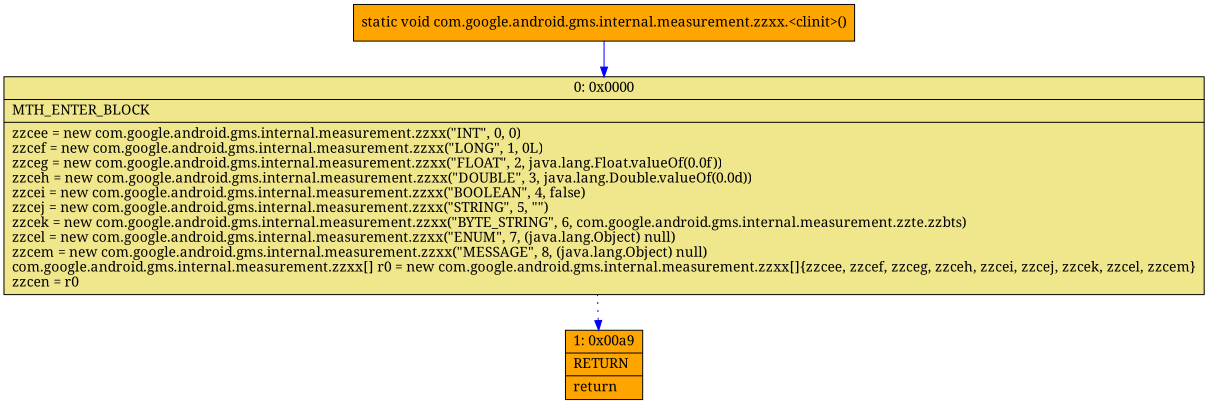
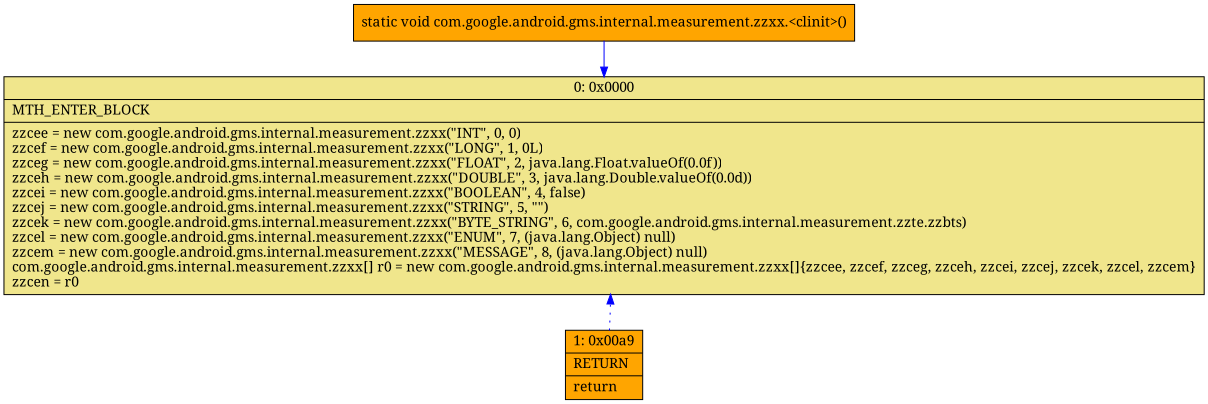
(598, 307) -> (610, 317)
